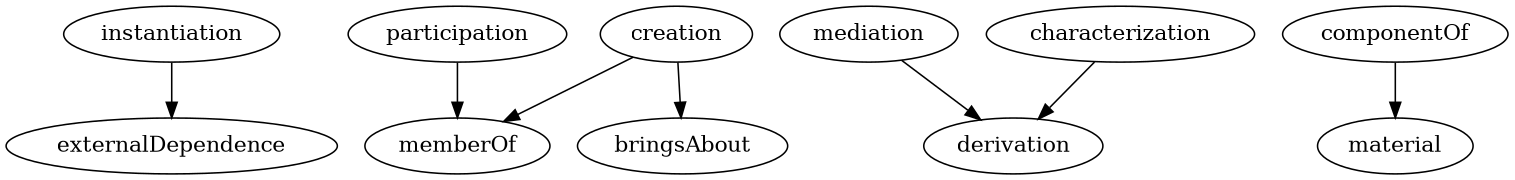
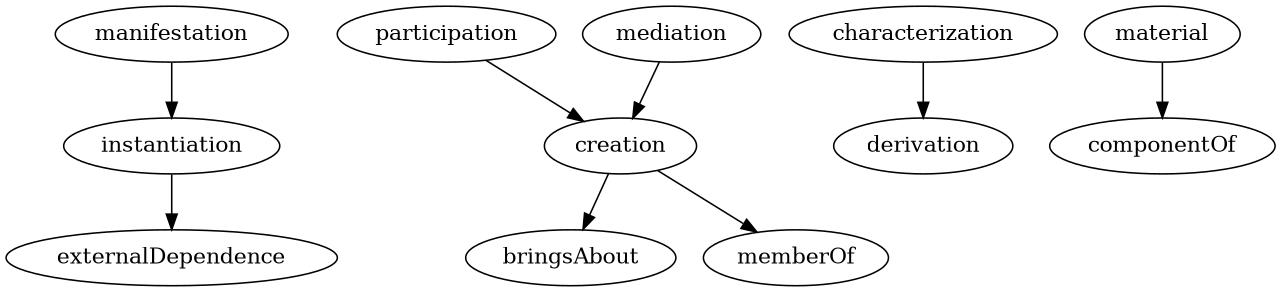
none -> (172, 34)
(457, 82) -> (528, 87)
(1395, 82) -> (1162, 82)
(935, 85) -> (649, 83)
